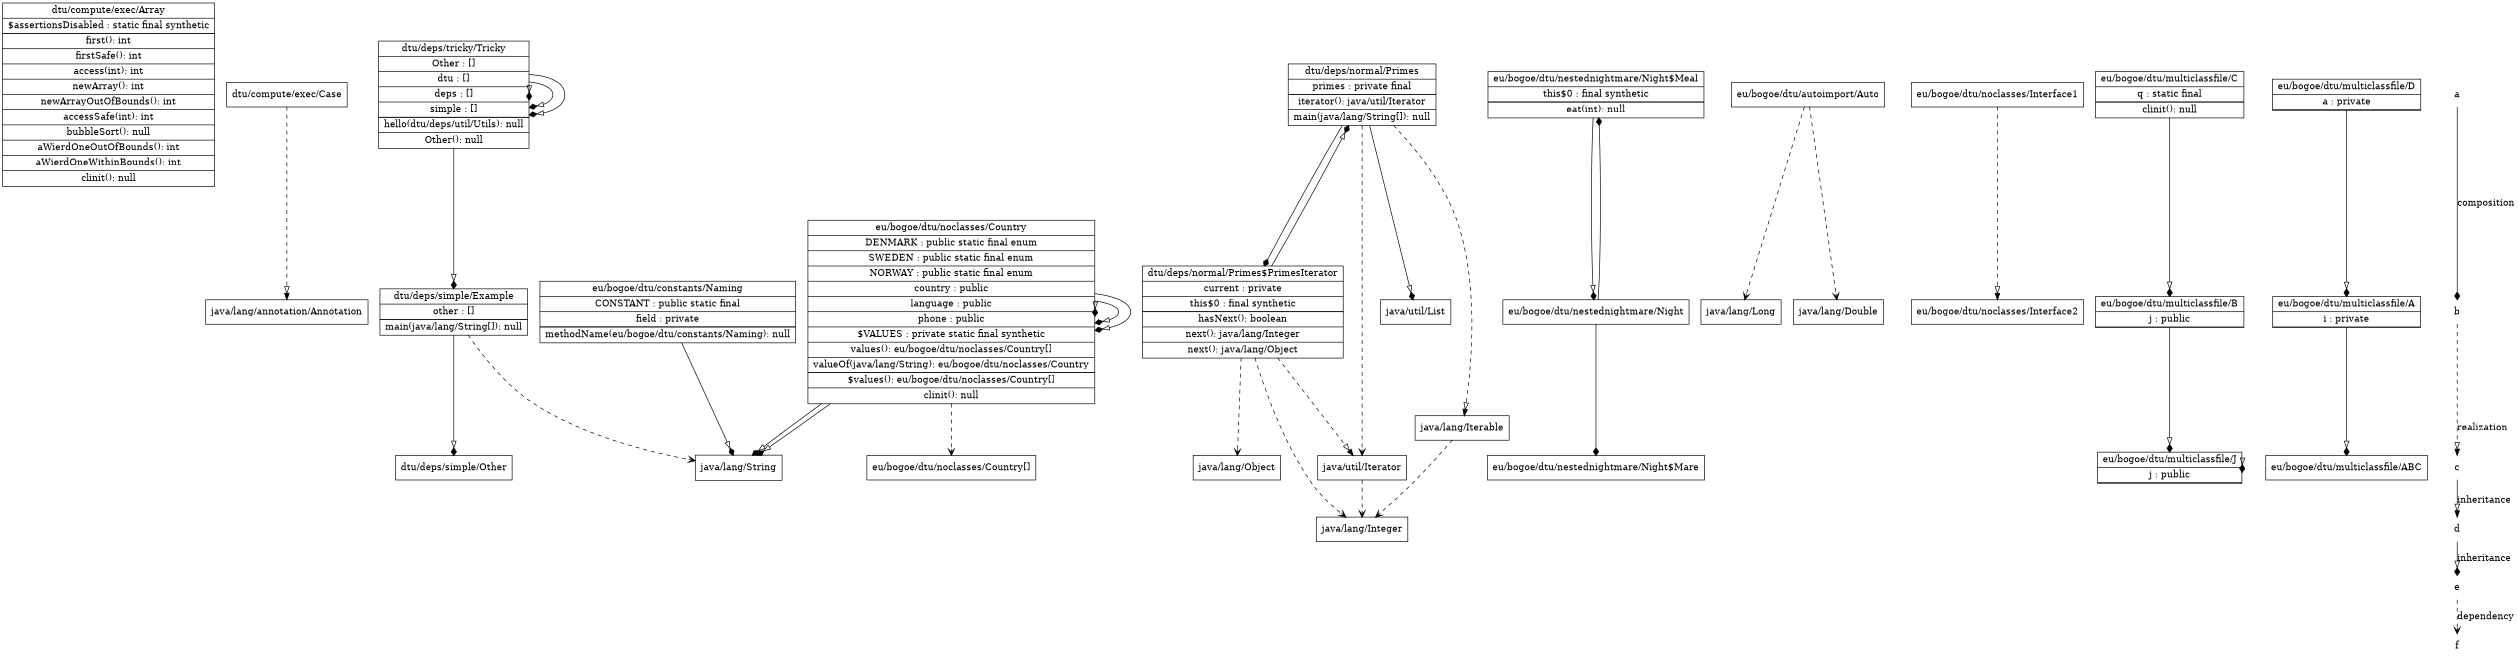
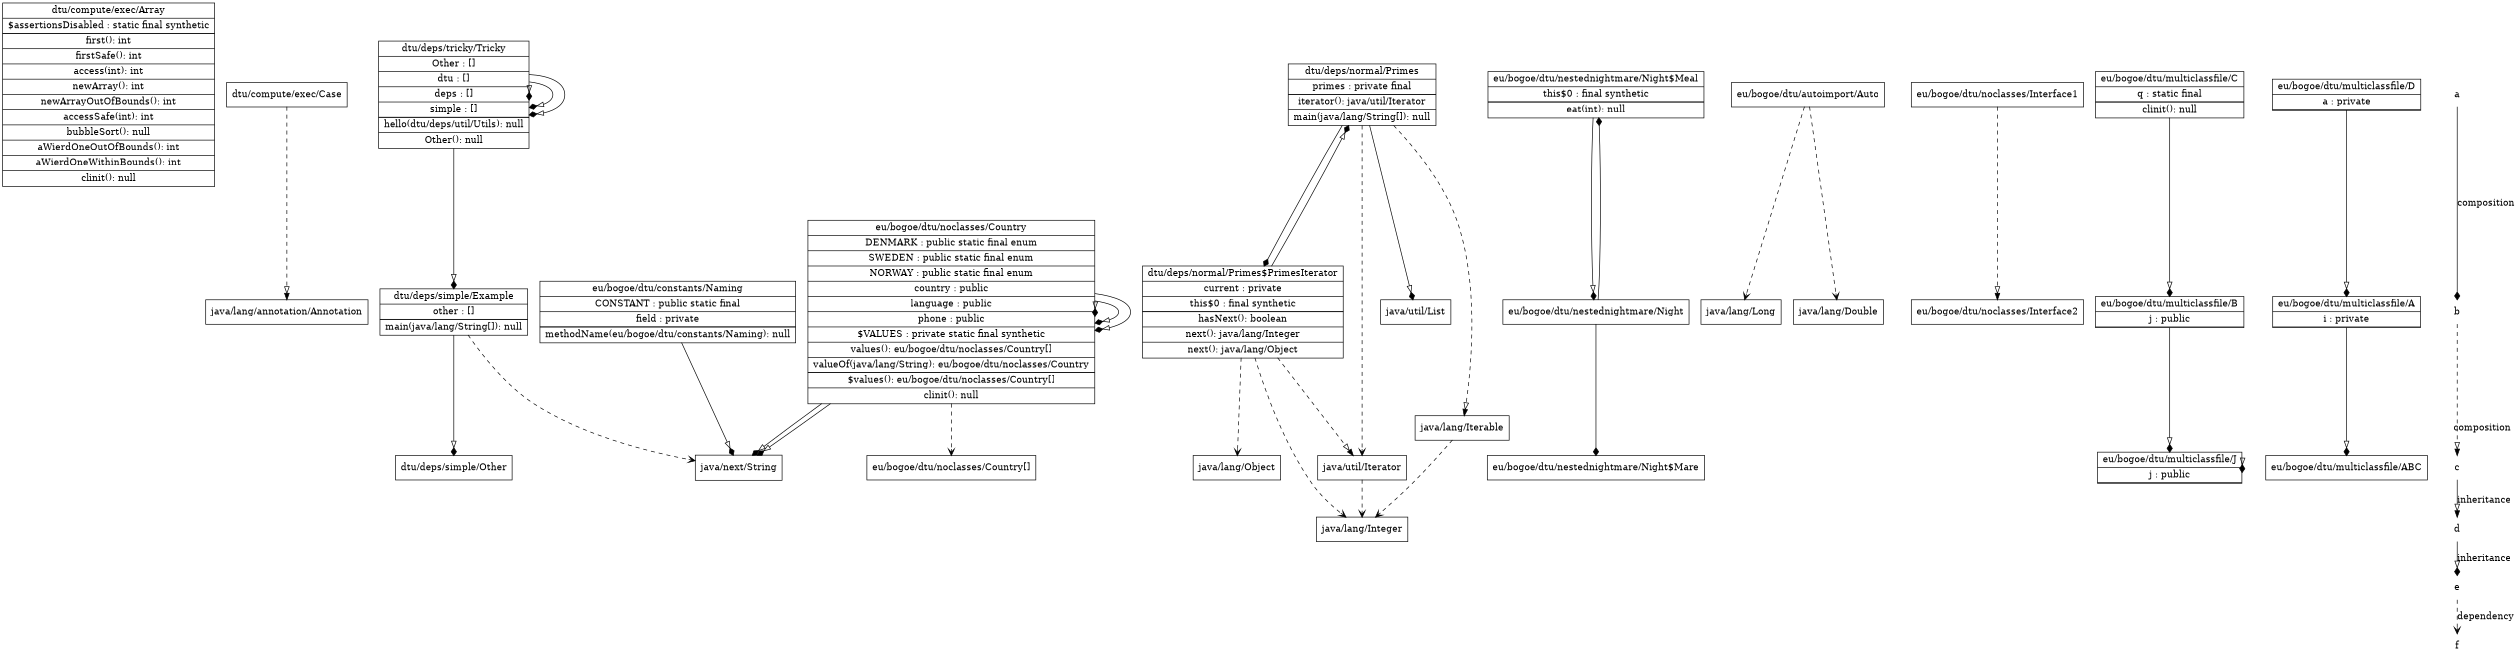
(2482, 428) -> (2482, 428)
(739, 468) -> (739, 468)
